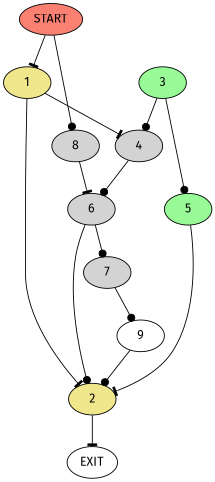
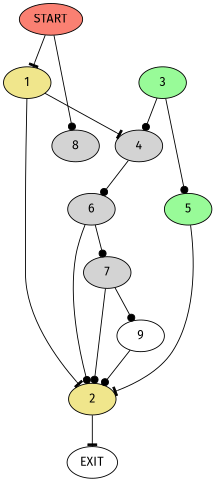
(83, 175) -> none
none -> (100, 332)
